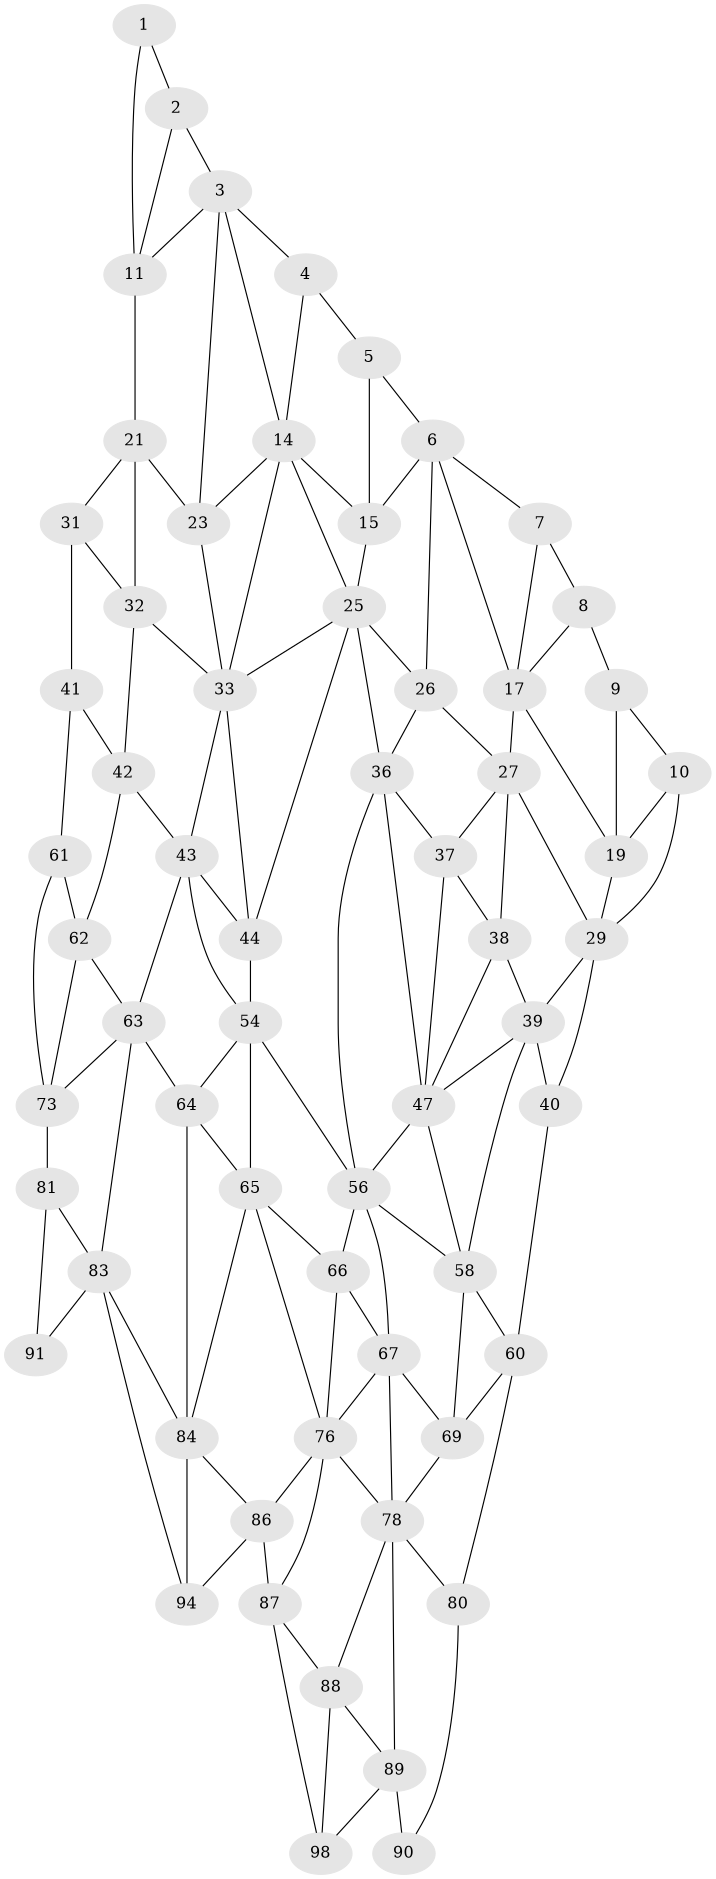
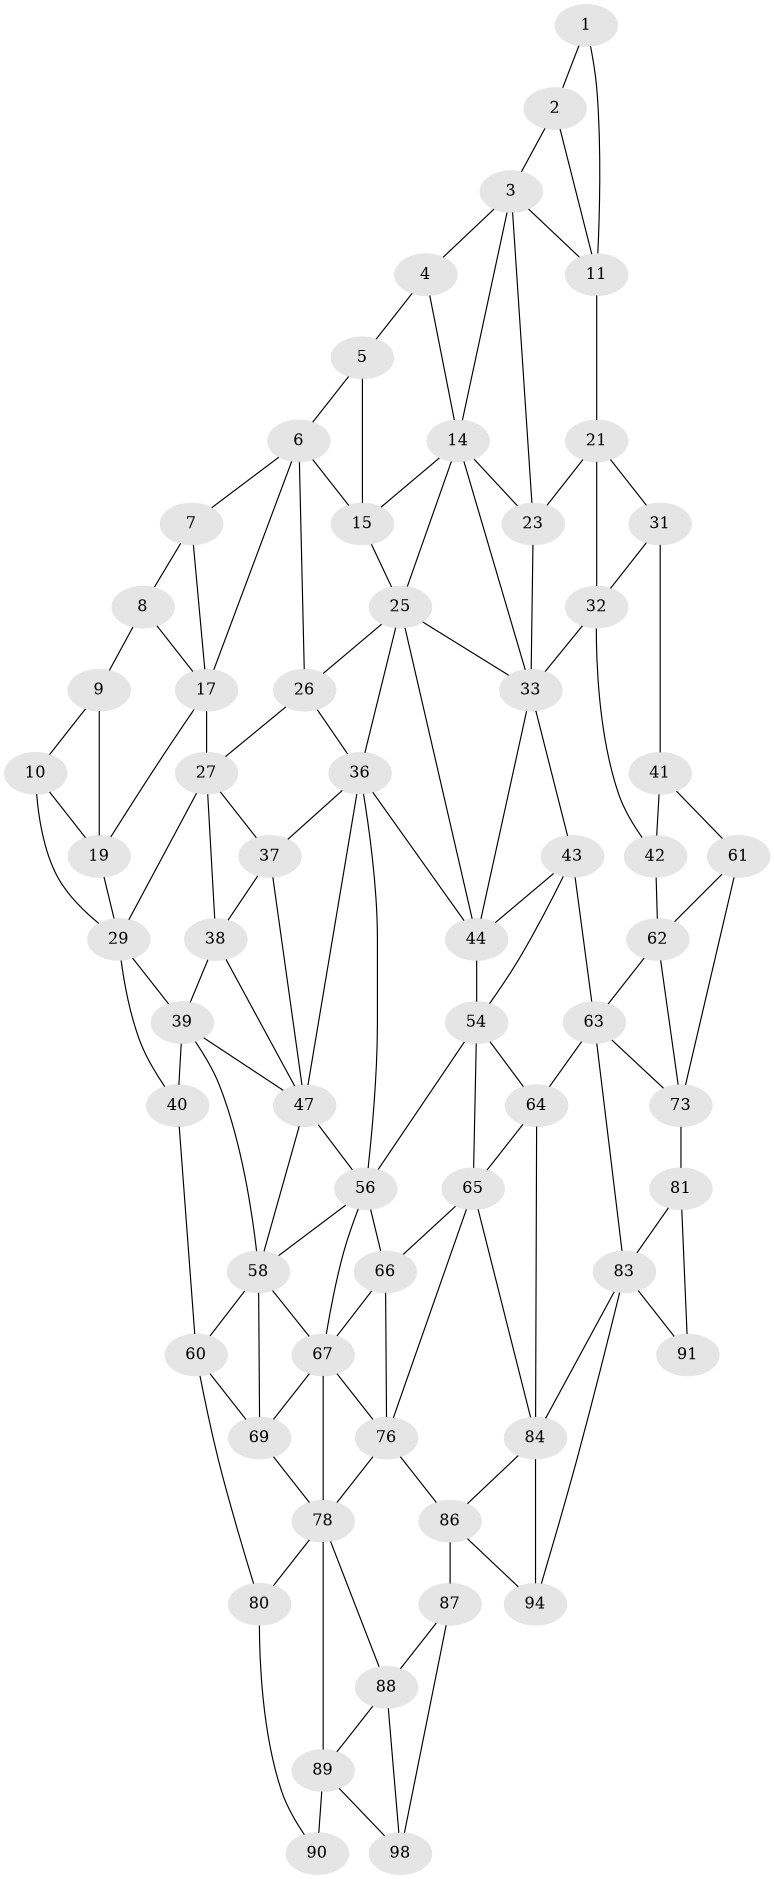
(155, 815) -> none
none -> (418, 856)
none -> (291, 1313)
(309, 1524) -> none
